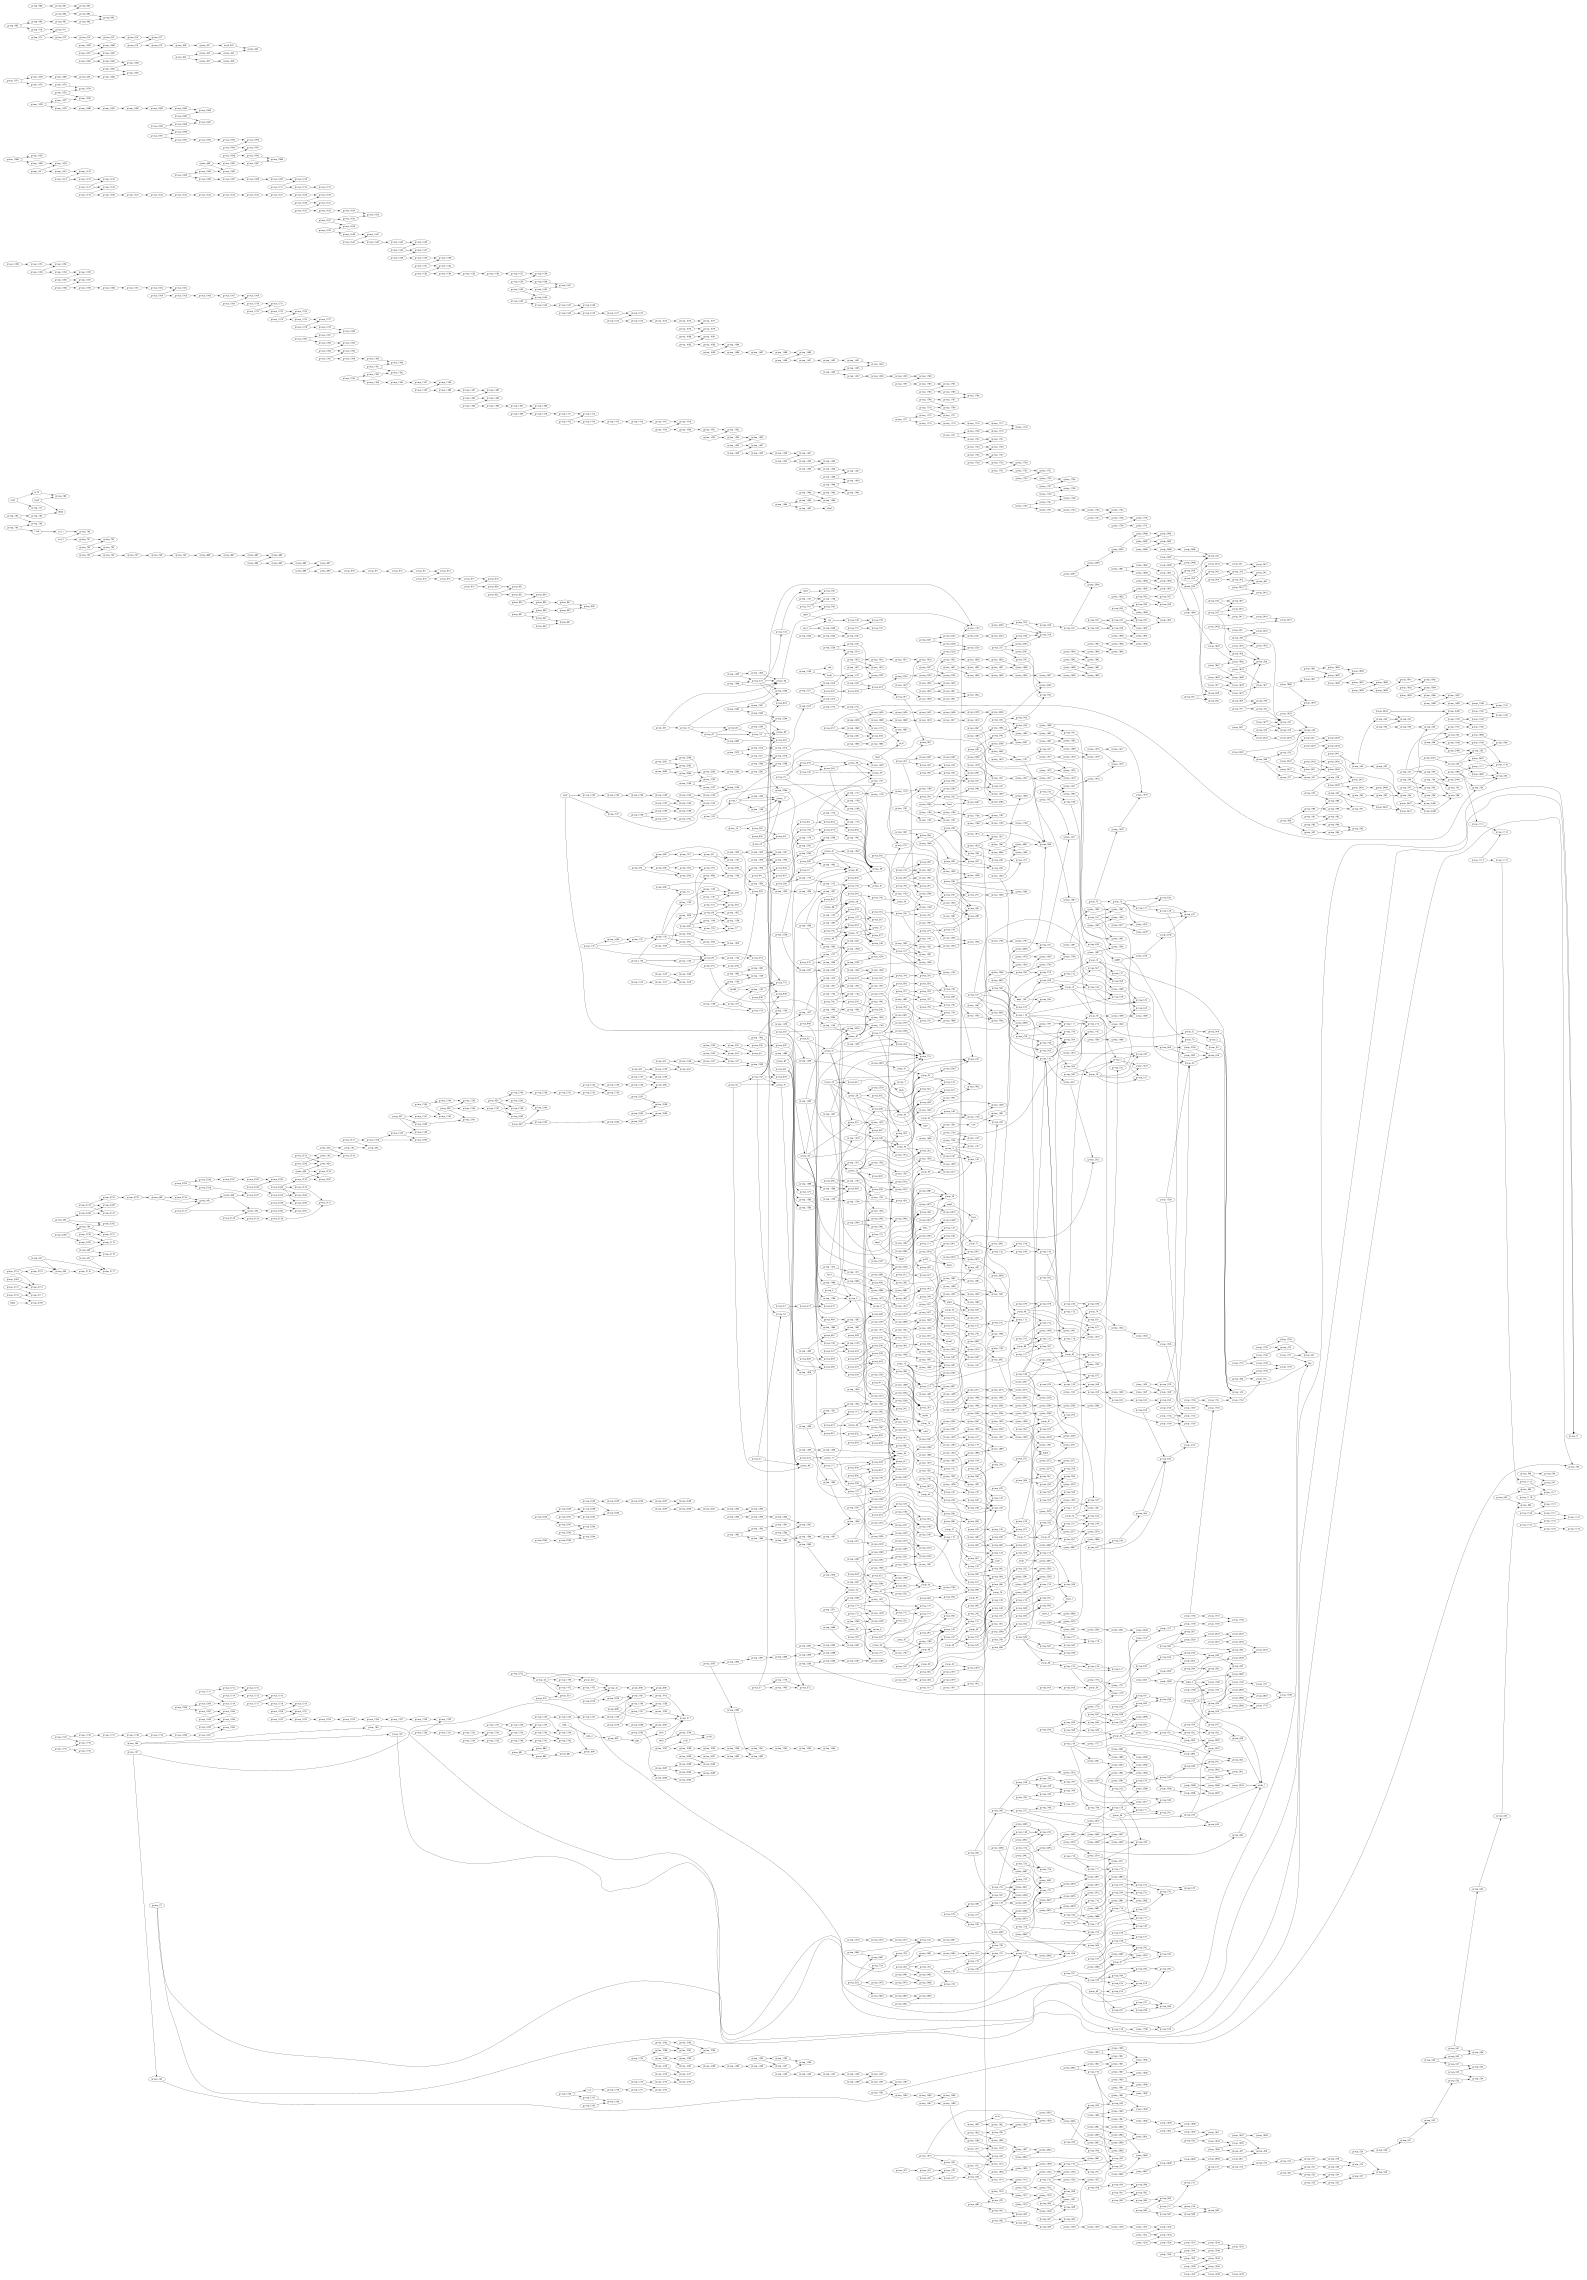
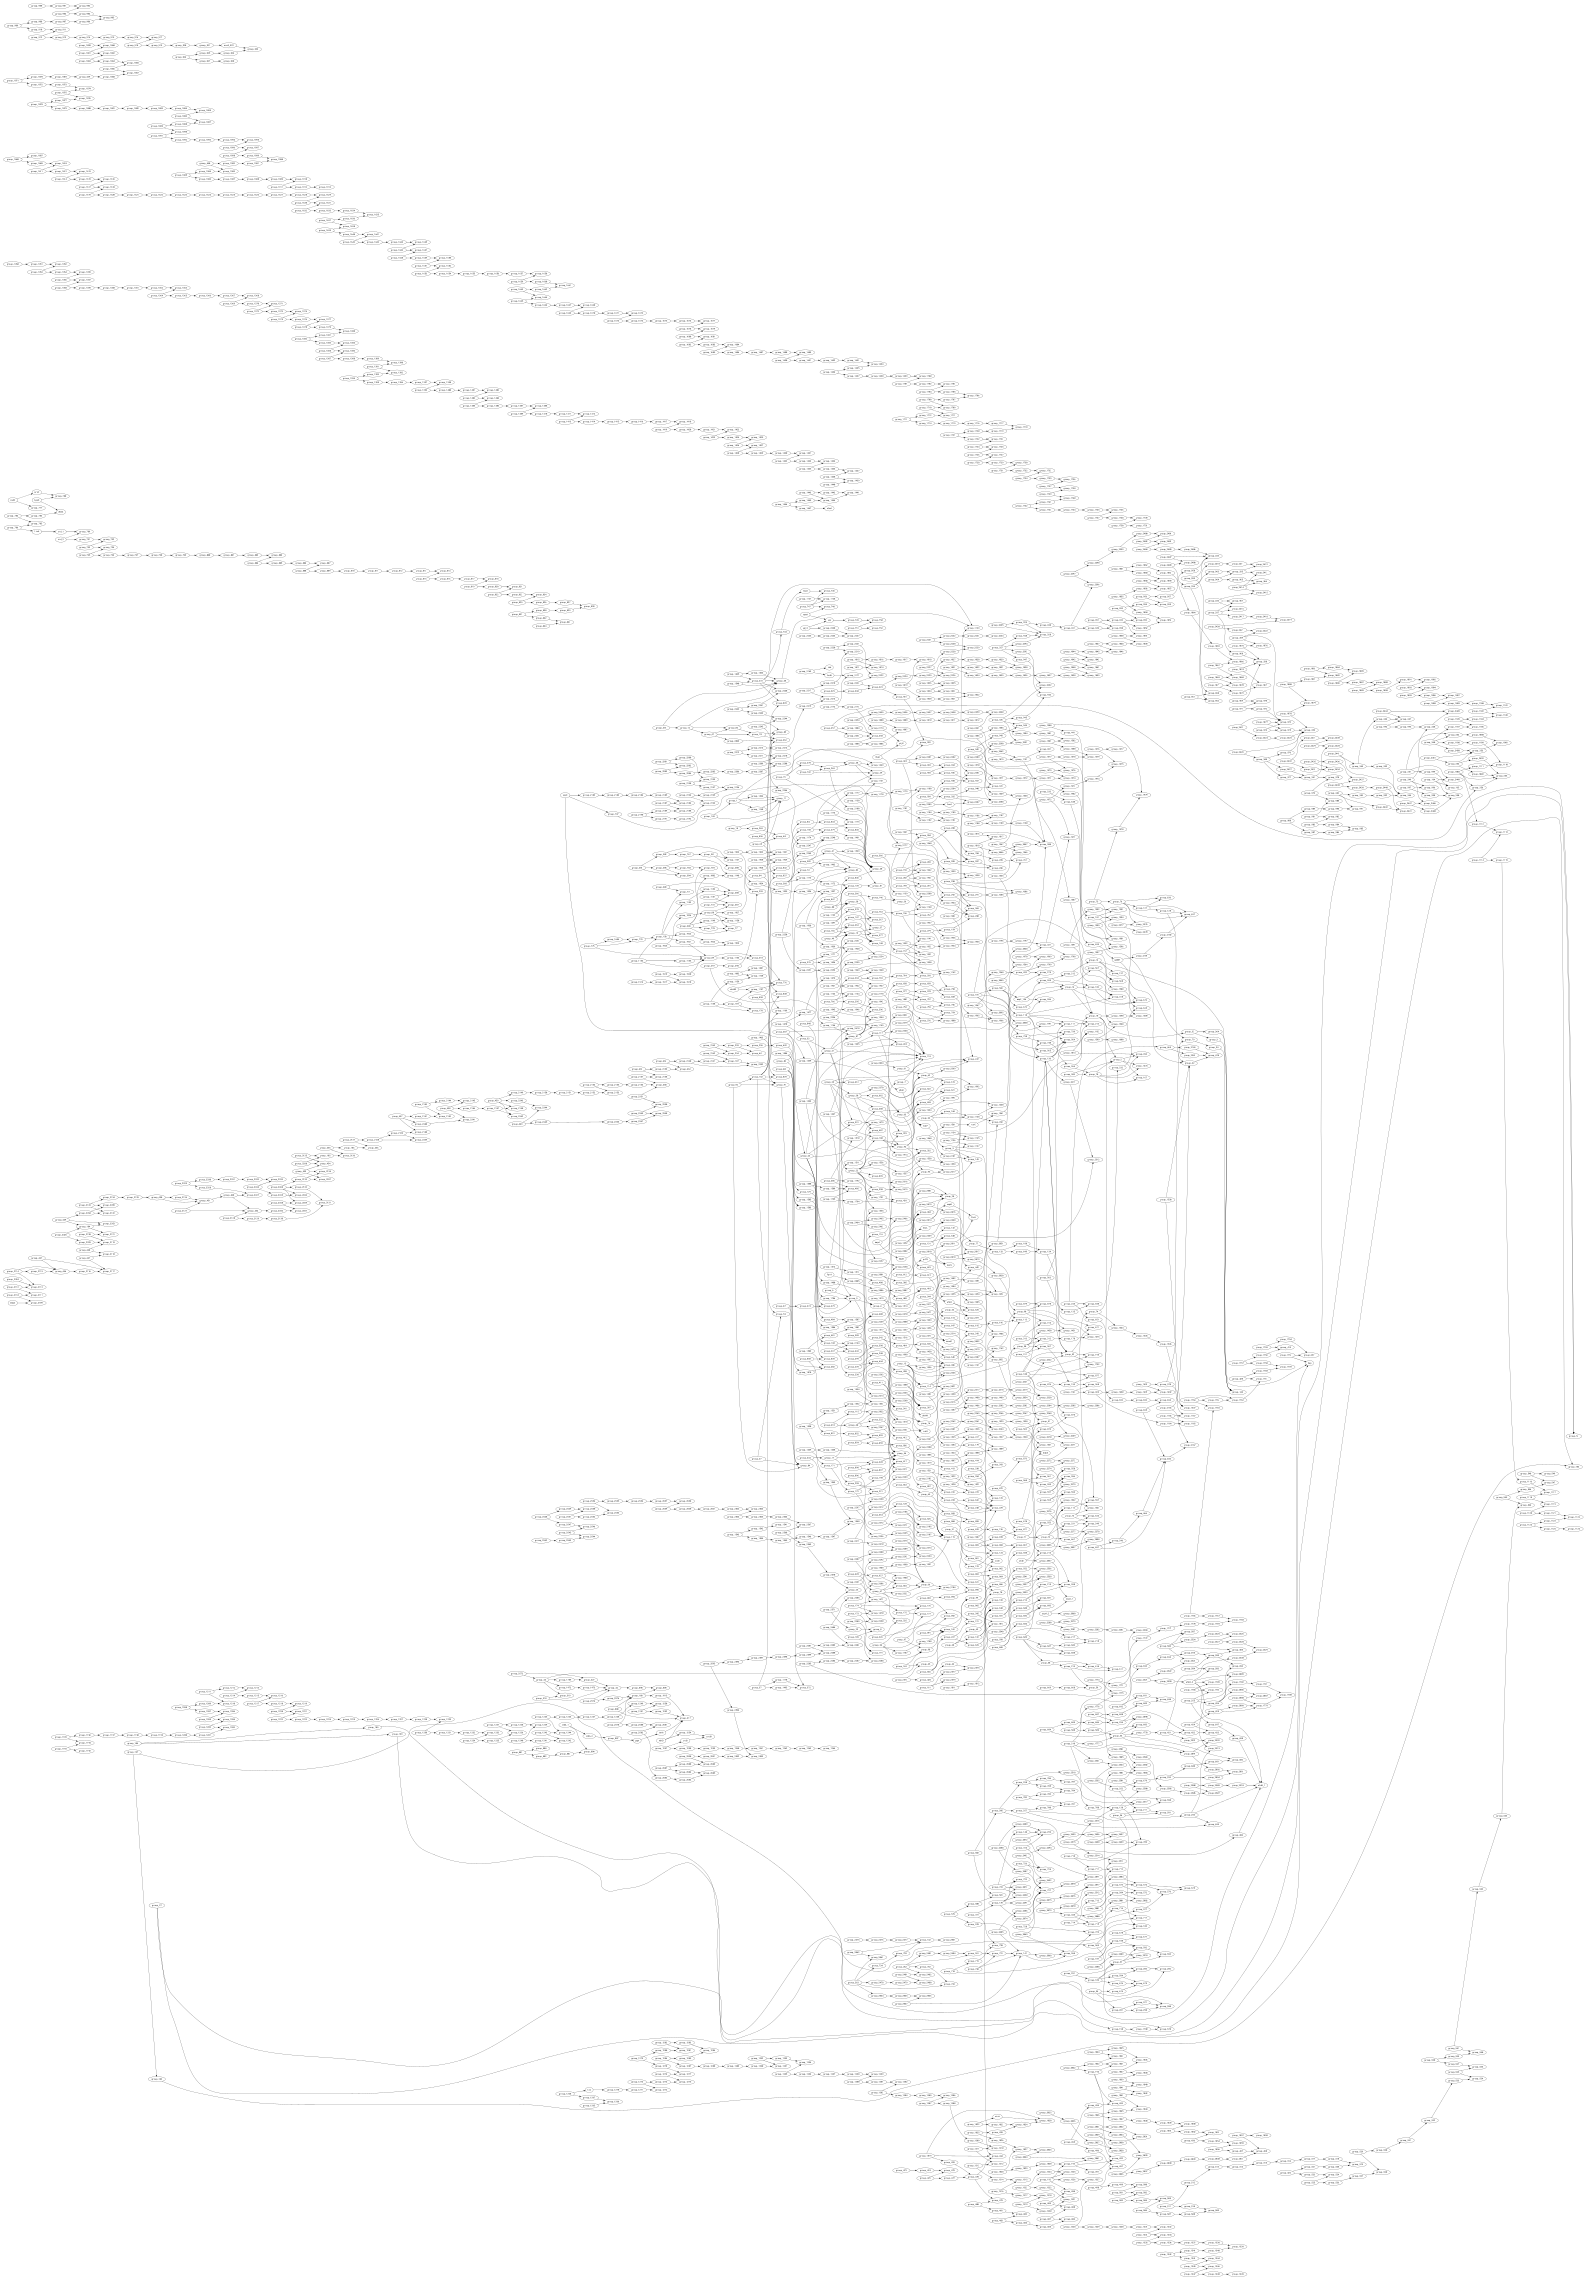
(841, 488) -> (841, 497)
